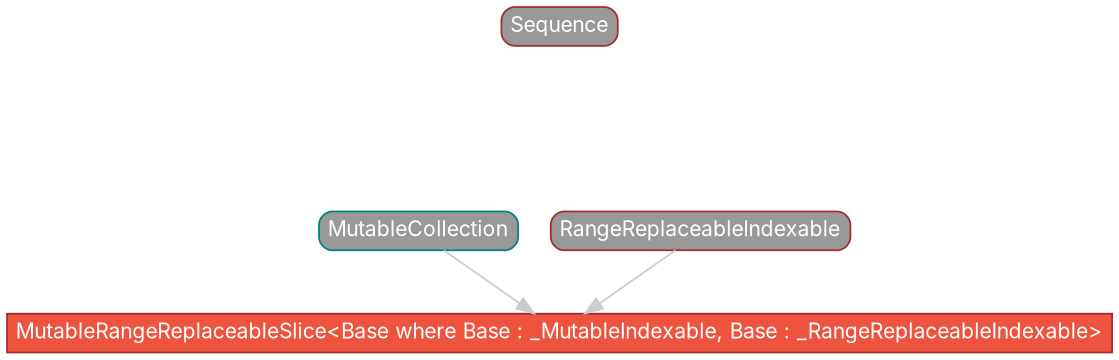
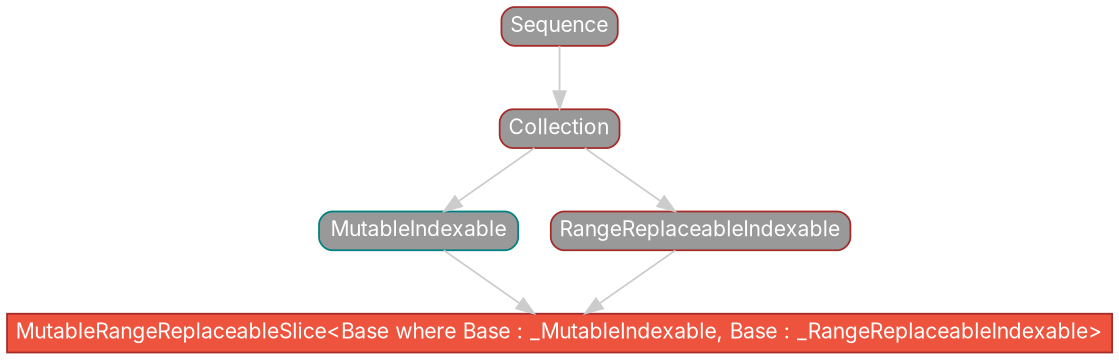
none -> (560, 129)
(419, 231) -> (419, 231)
